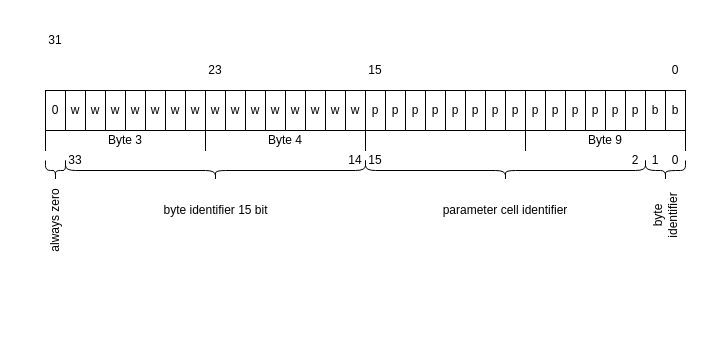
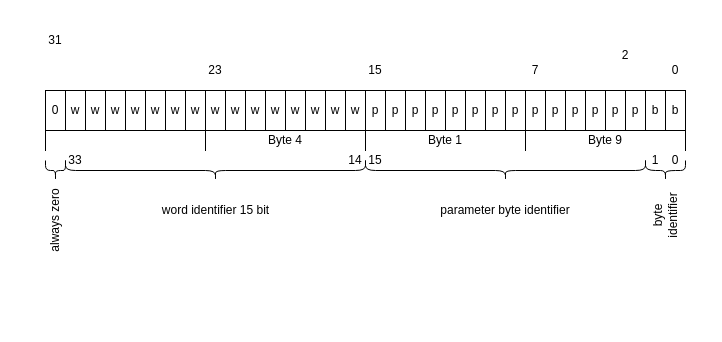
none -> (536, 71)
(126, 141) -> none
none -> (446, 141)
(636, 161) -> (626, 56)
(216, 211) -> (216, 211)
(506, 211) -> (506, 211)
